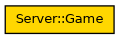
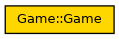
(60, 20) -> (60, 20)
